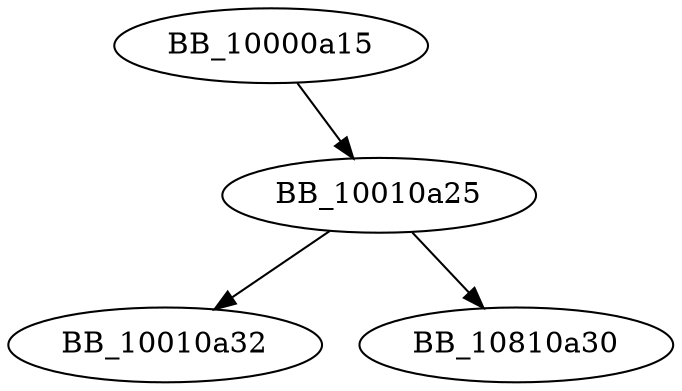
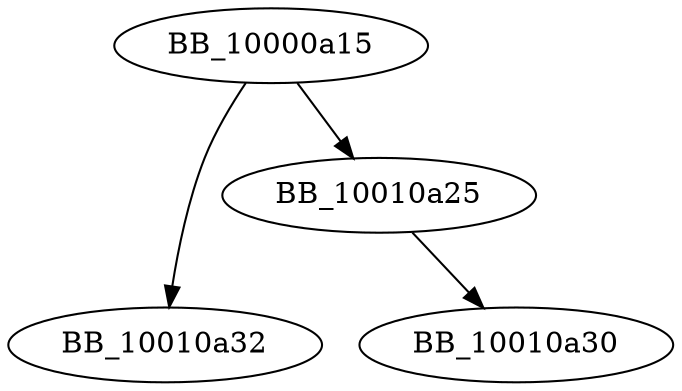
(281, 264) -> (197, 180)
(516, 345) -> (516, 345)
